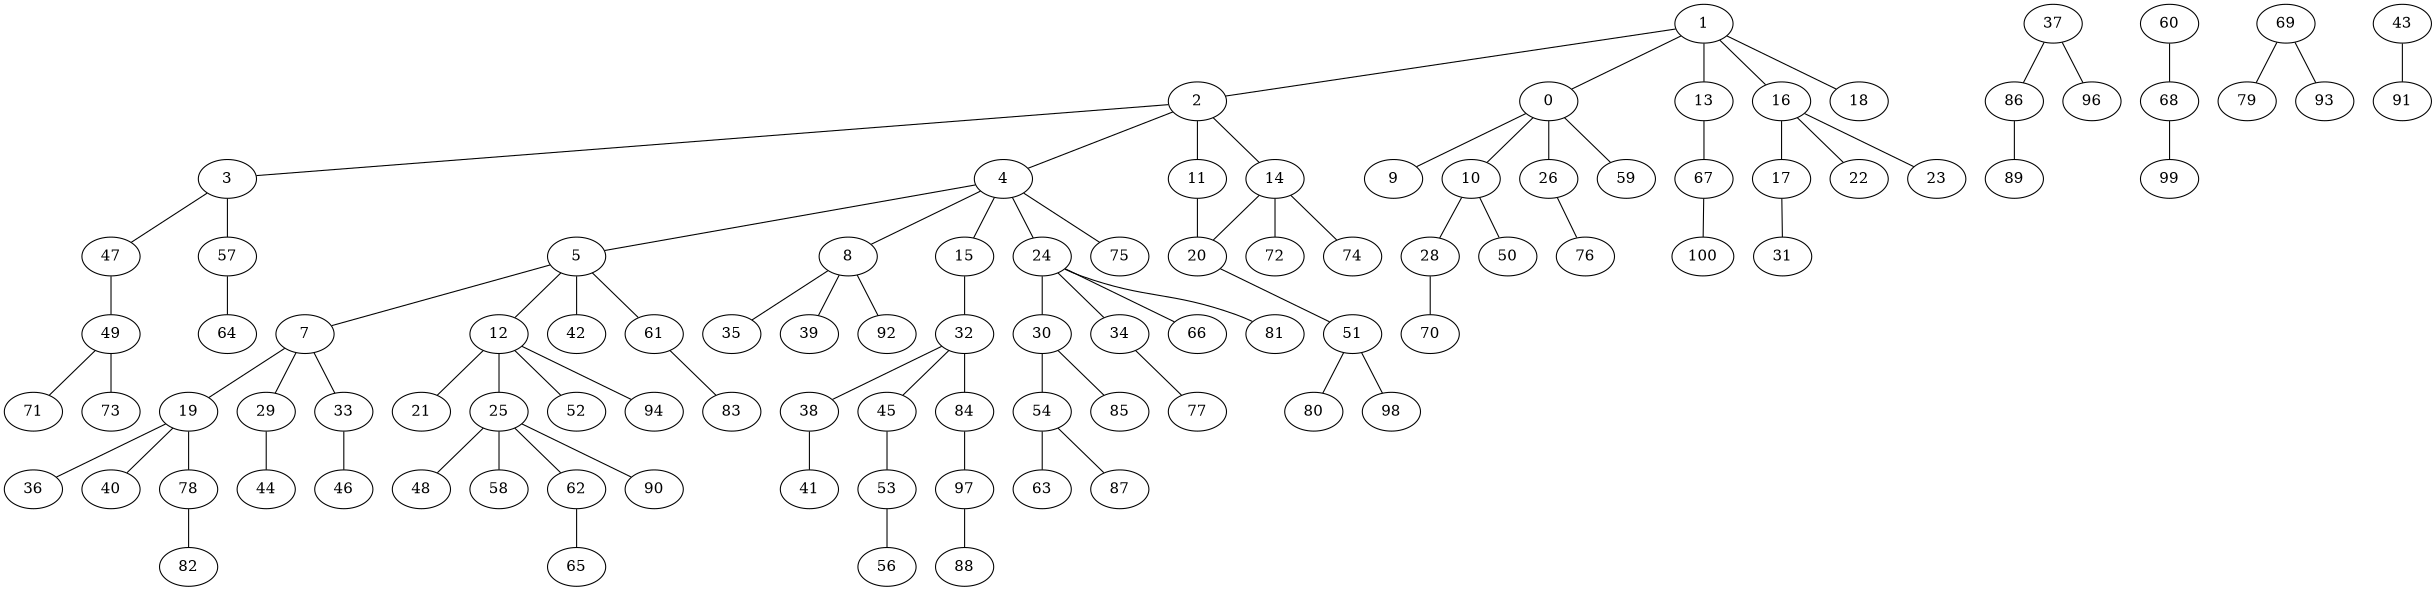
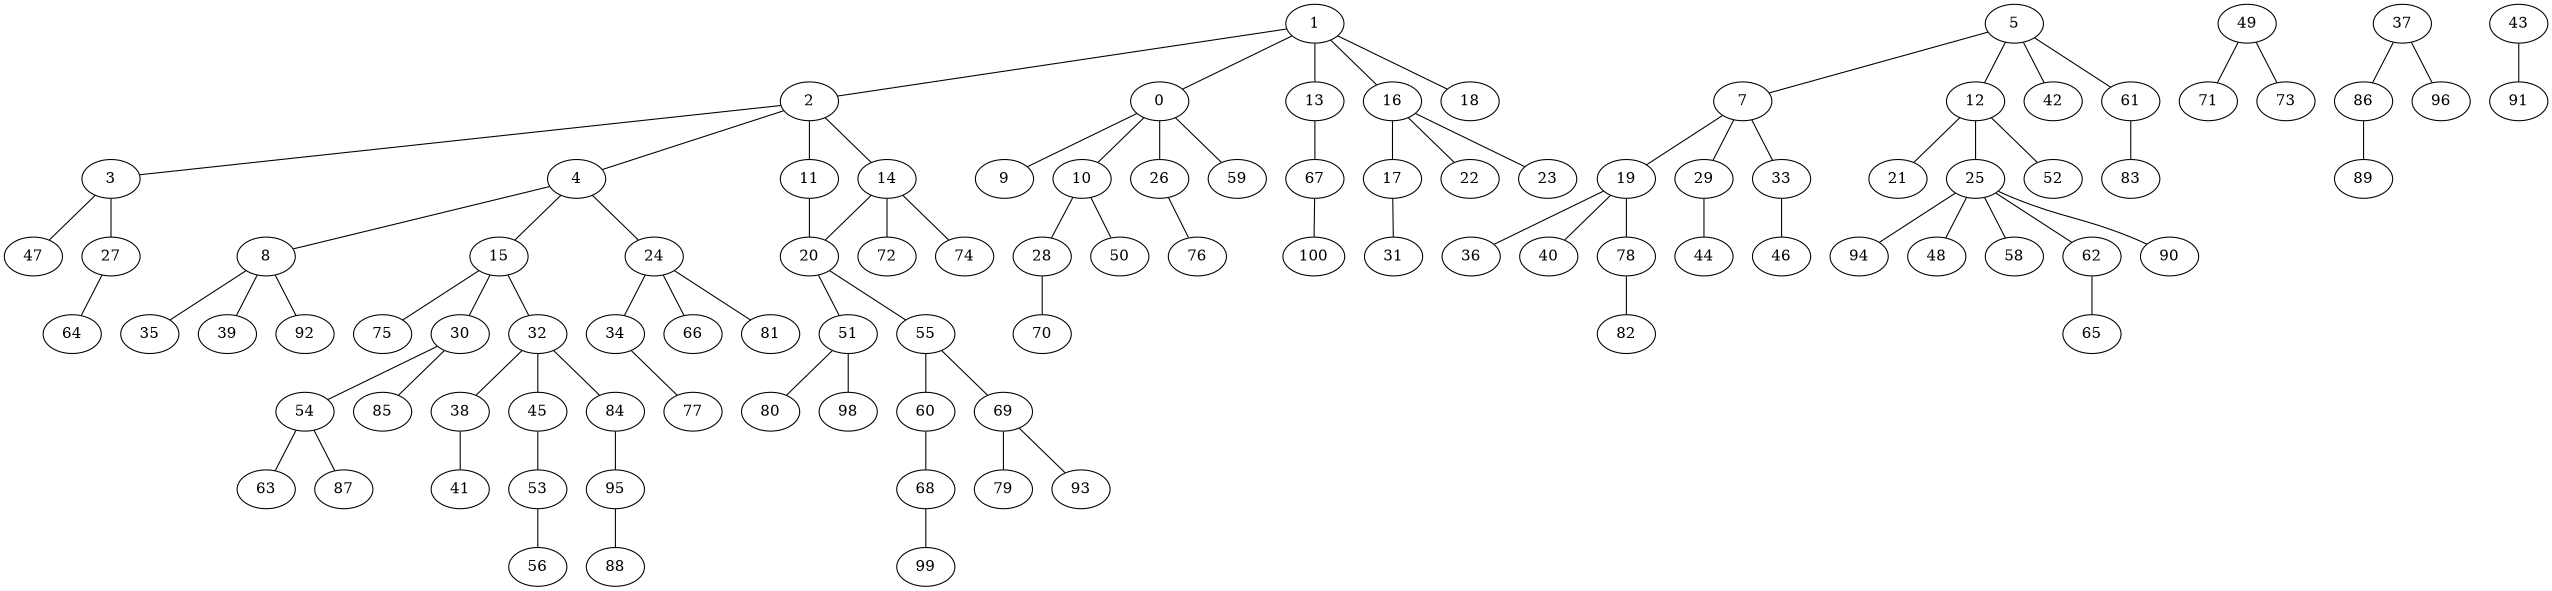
(790, 218) -> none
(1062, 218) -> (441, 295)
(227, 257) -> (111, 257)
(111, 295) -> none
(1042, 295) -> (480, 295)
none -> (926, 334)
(577, 373) -> (1917, 218)
(965, 489) -> (615, 489)
